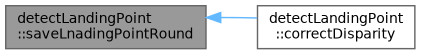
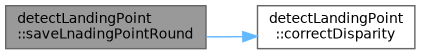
(239, 18) -> (225, 37)
